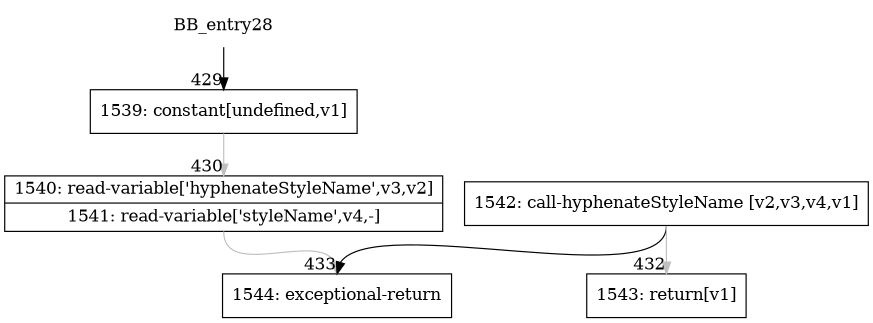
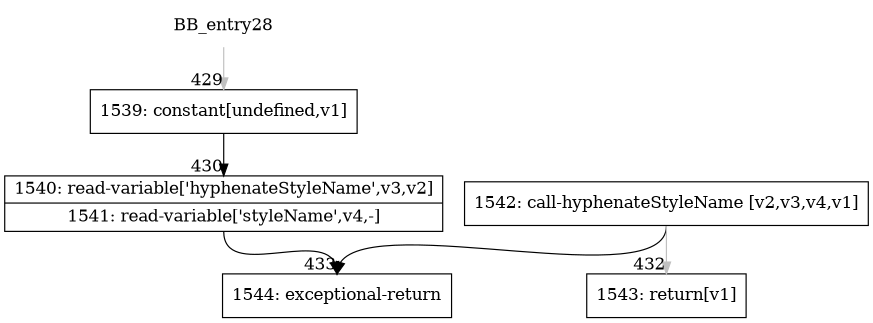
(224, 62) -> (224, 62)
(224, 149) -> (224, 149)
(274, 253) -> (274, 253)
